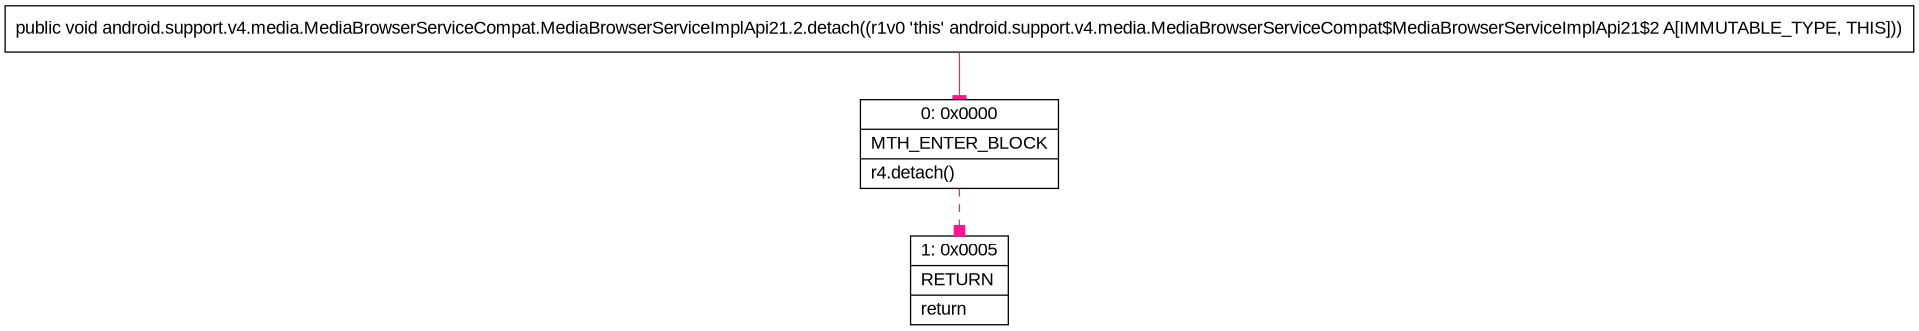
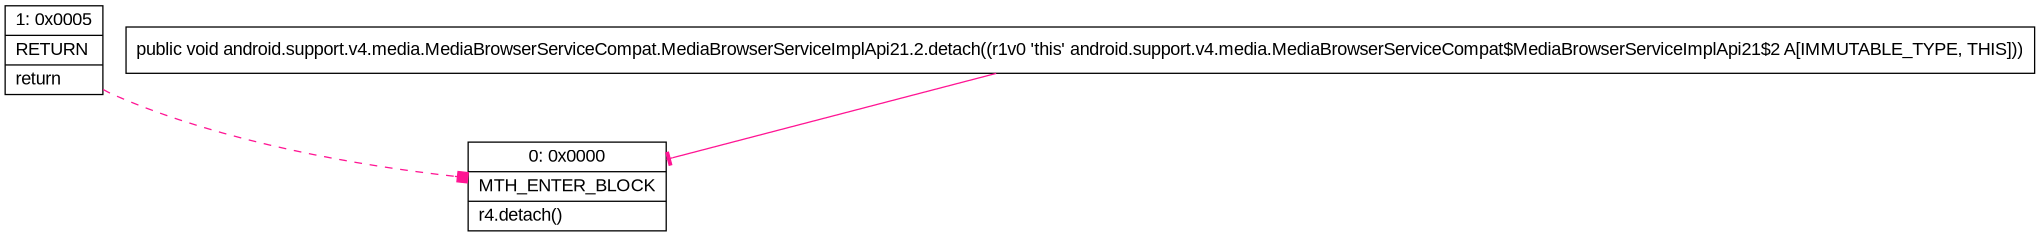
(959, 206) -> (275, 146)
